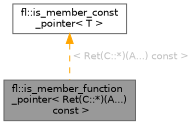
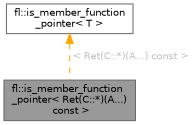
(70, 19) -> (70, 19)
